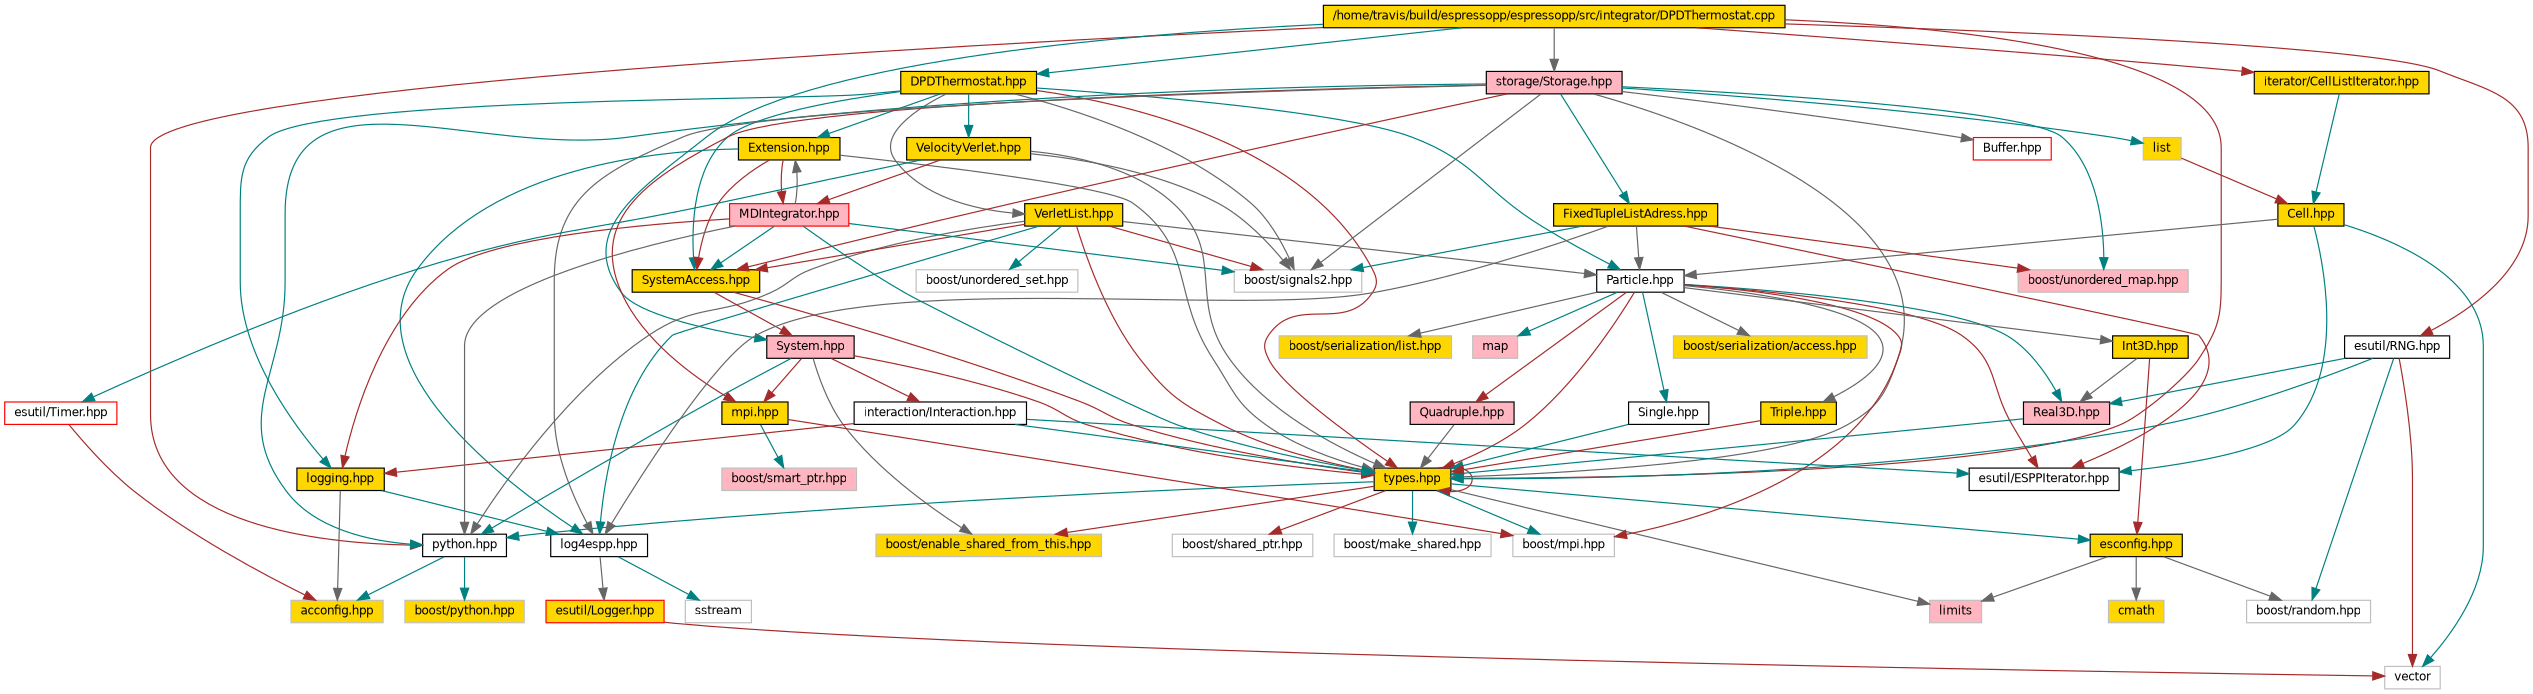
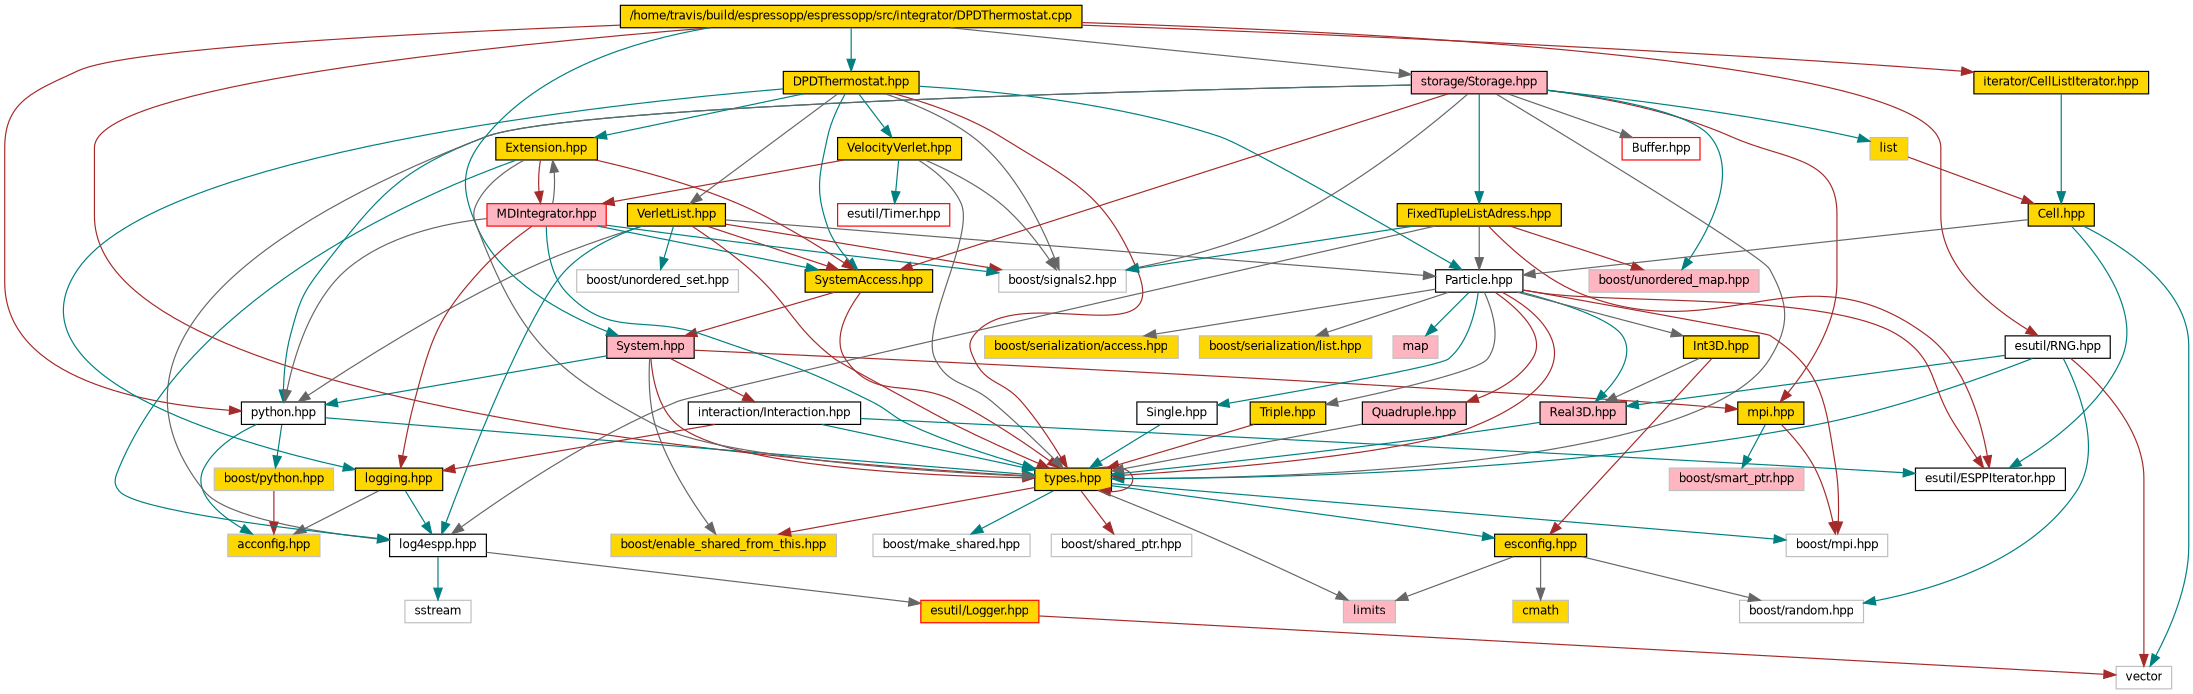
(946, 502) -> (570, 437)
(177, 522) -> (274, 506)
